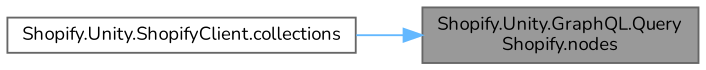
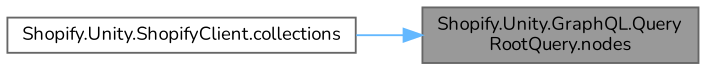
(560, 35) -> (560, 35)
